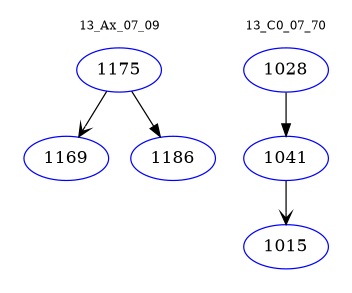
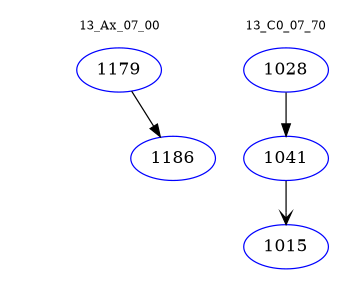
(120, 26) -> (120, 26)
(119, 70) -> (119, 70)
(66, 158) -> none
